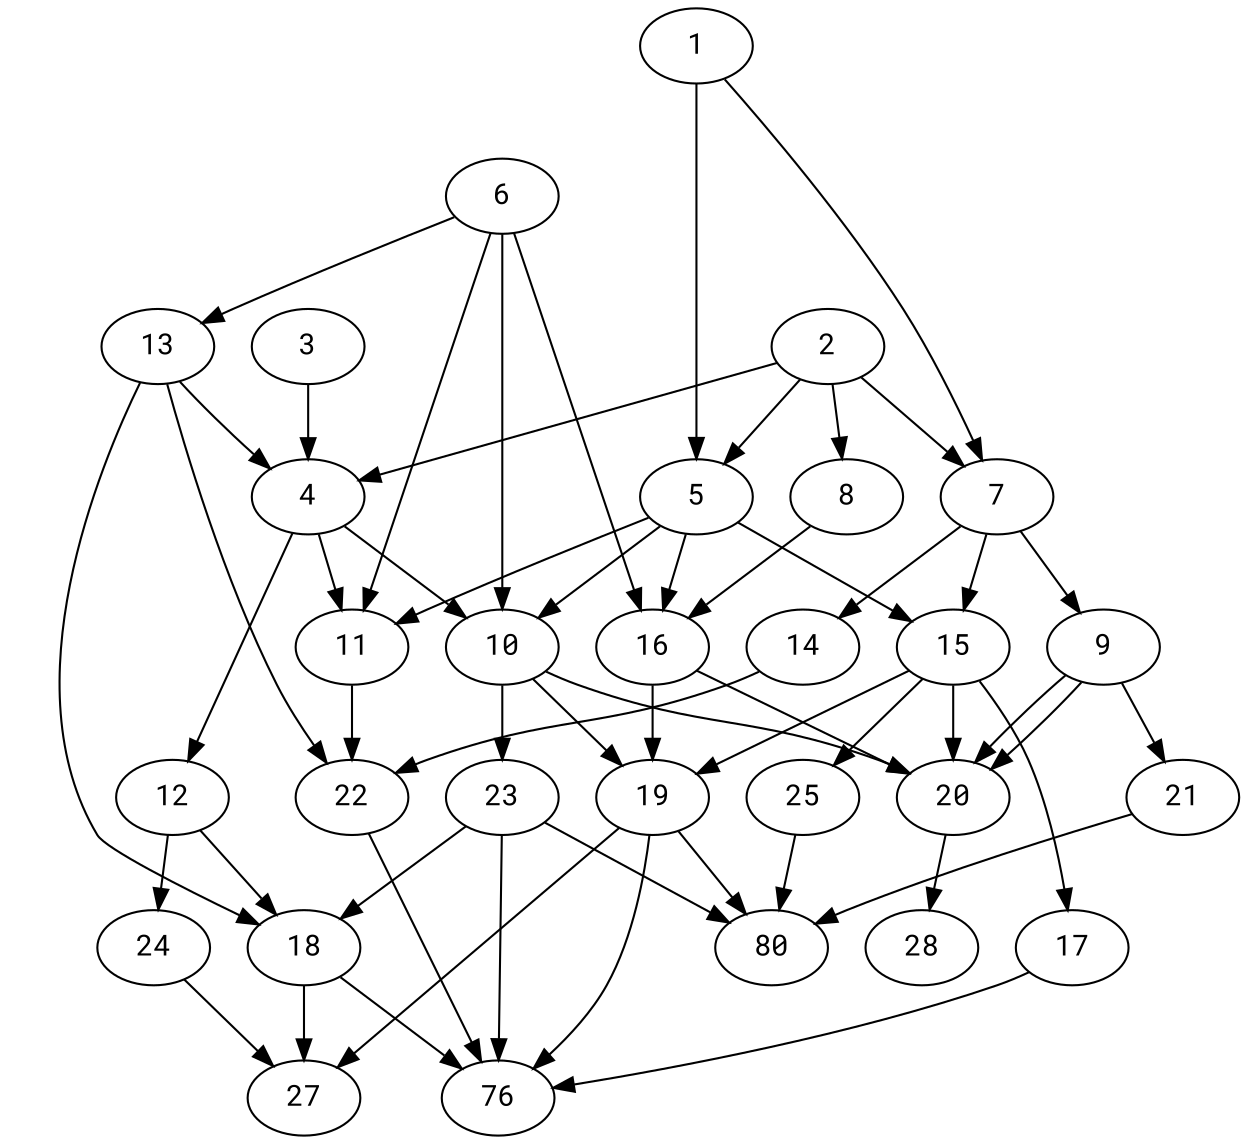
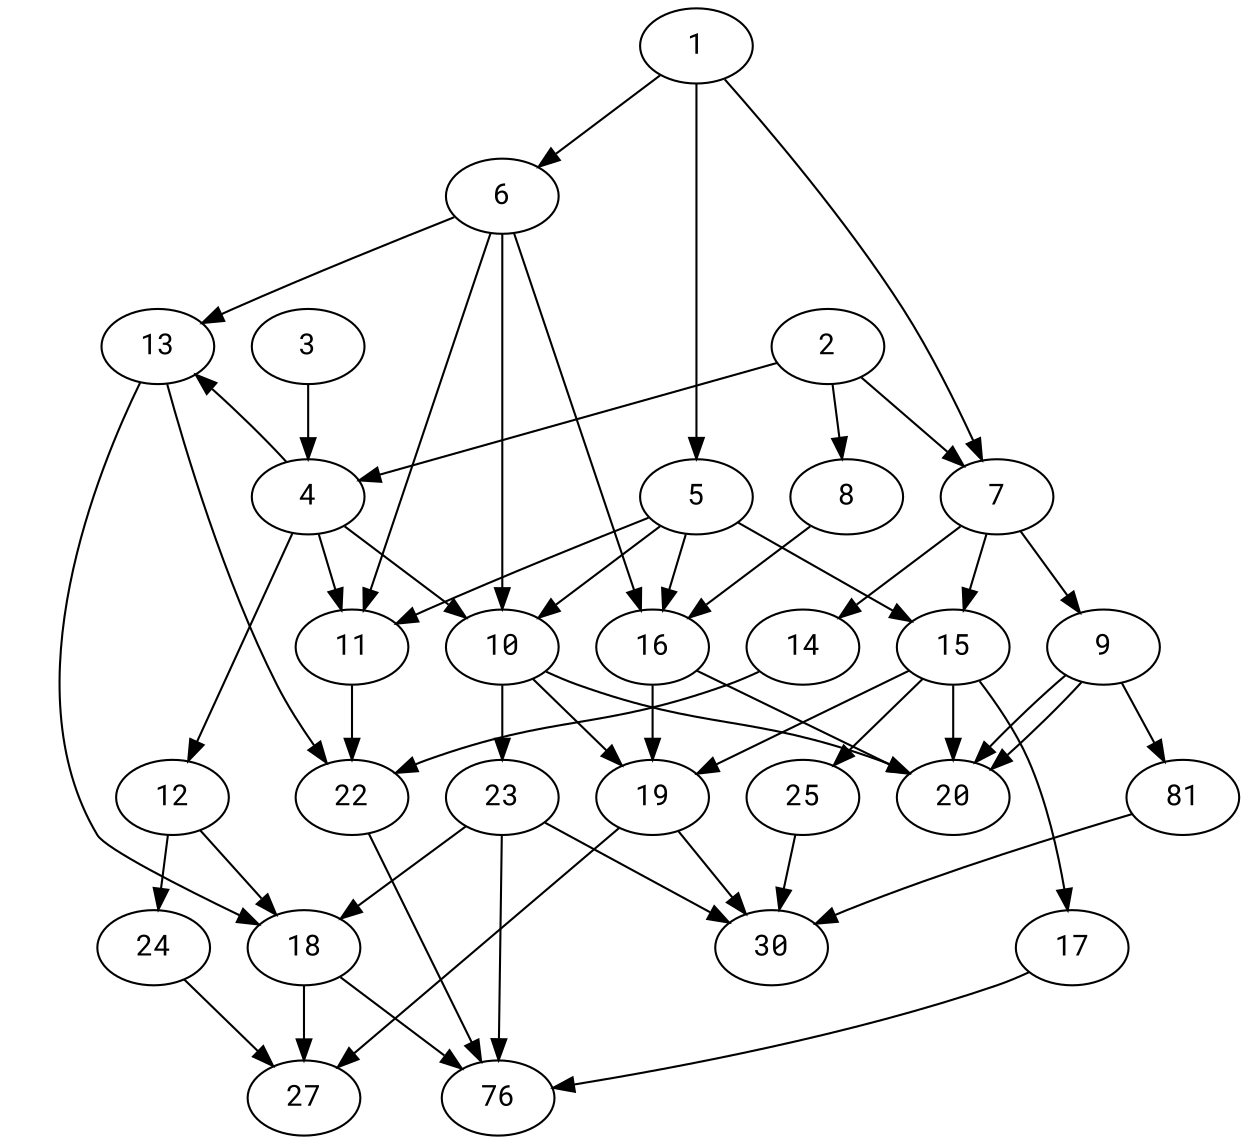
none -> (608, 115)
(769, 414) -> none
(216, 419) -> (250, 424)
(1183, 797) -> (1183, 797)
(772, 948) -> (772, 948)
(922, 948) -> none
(621, 955) -> none
